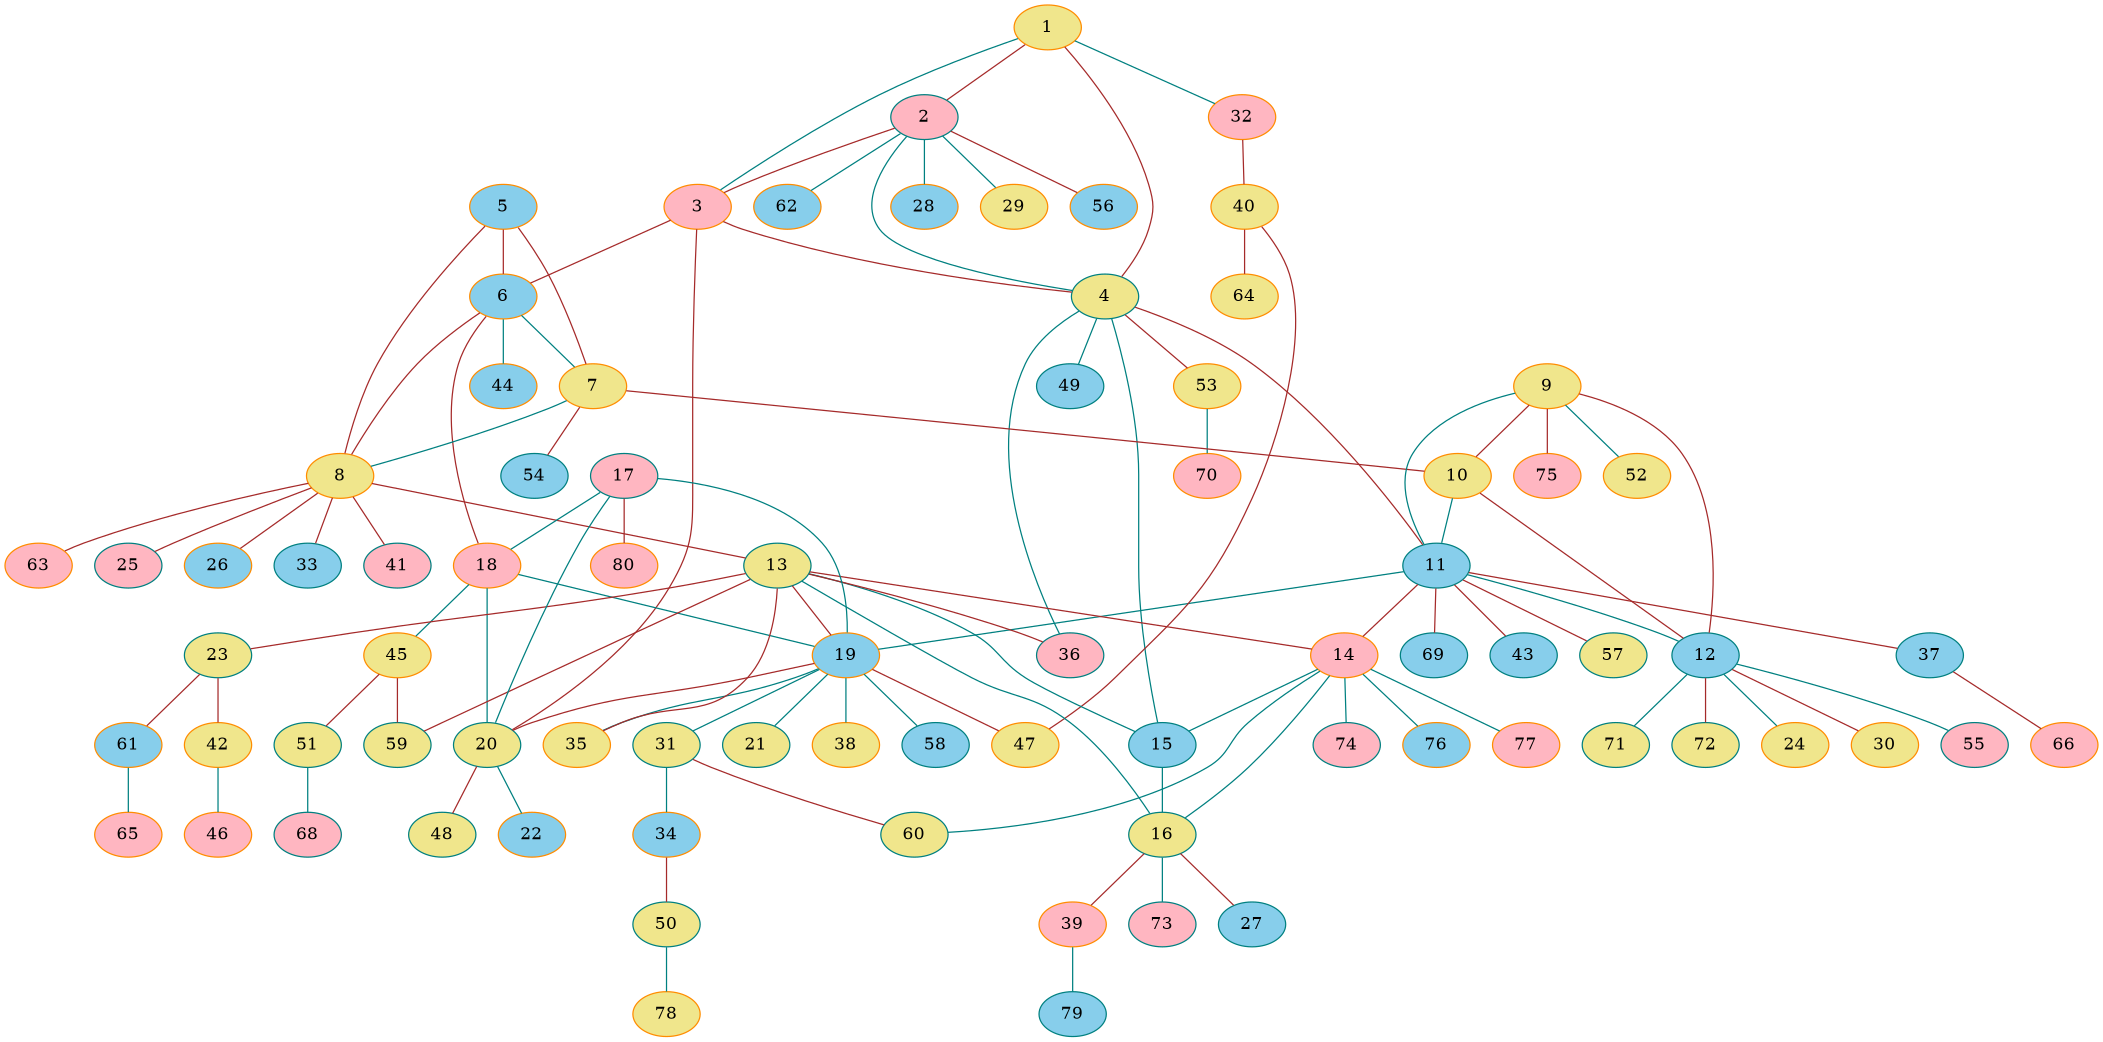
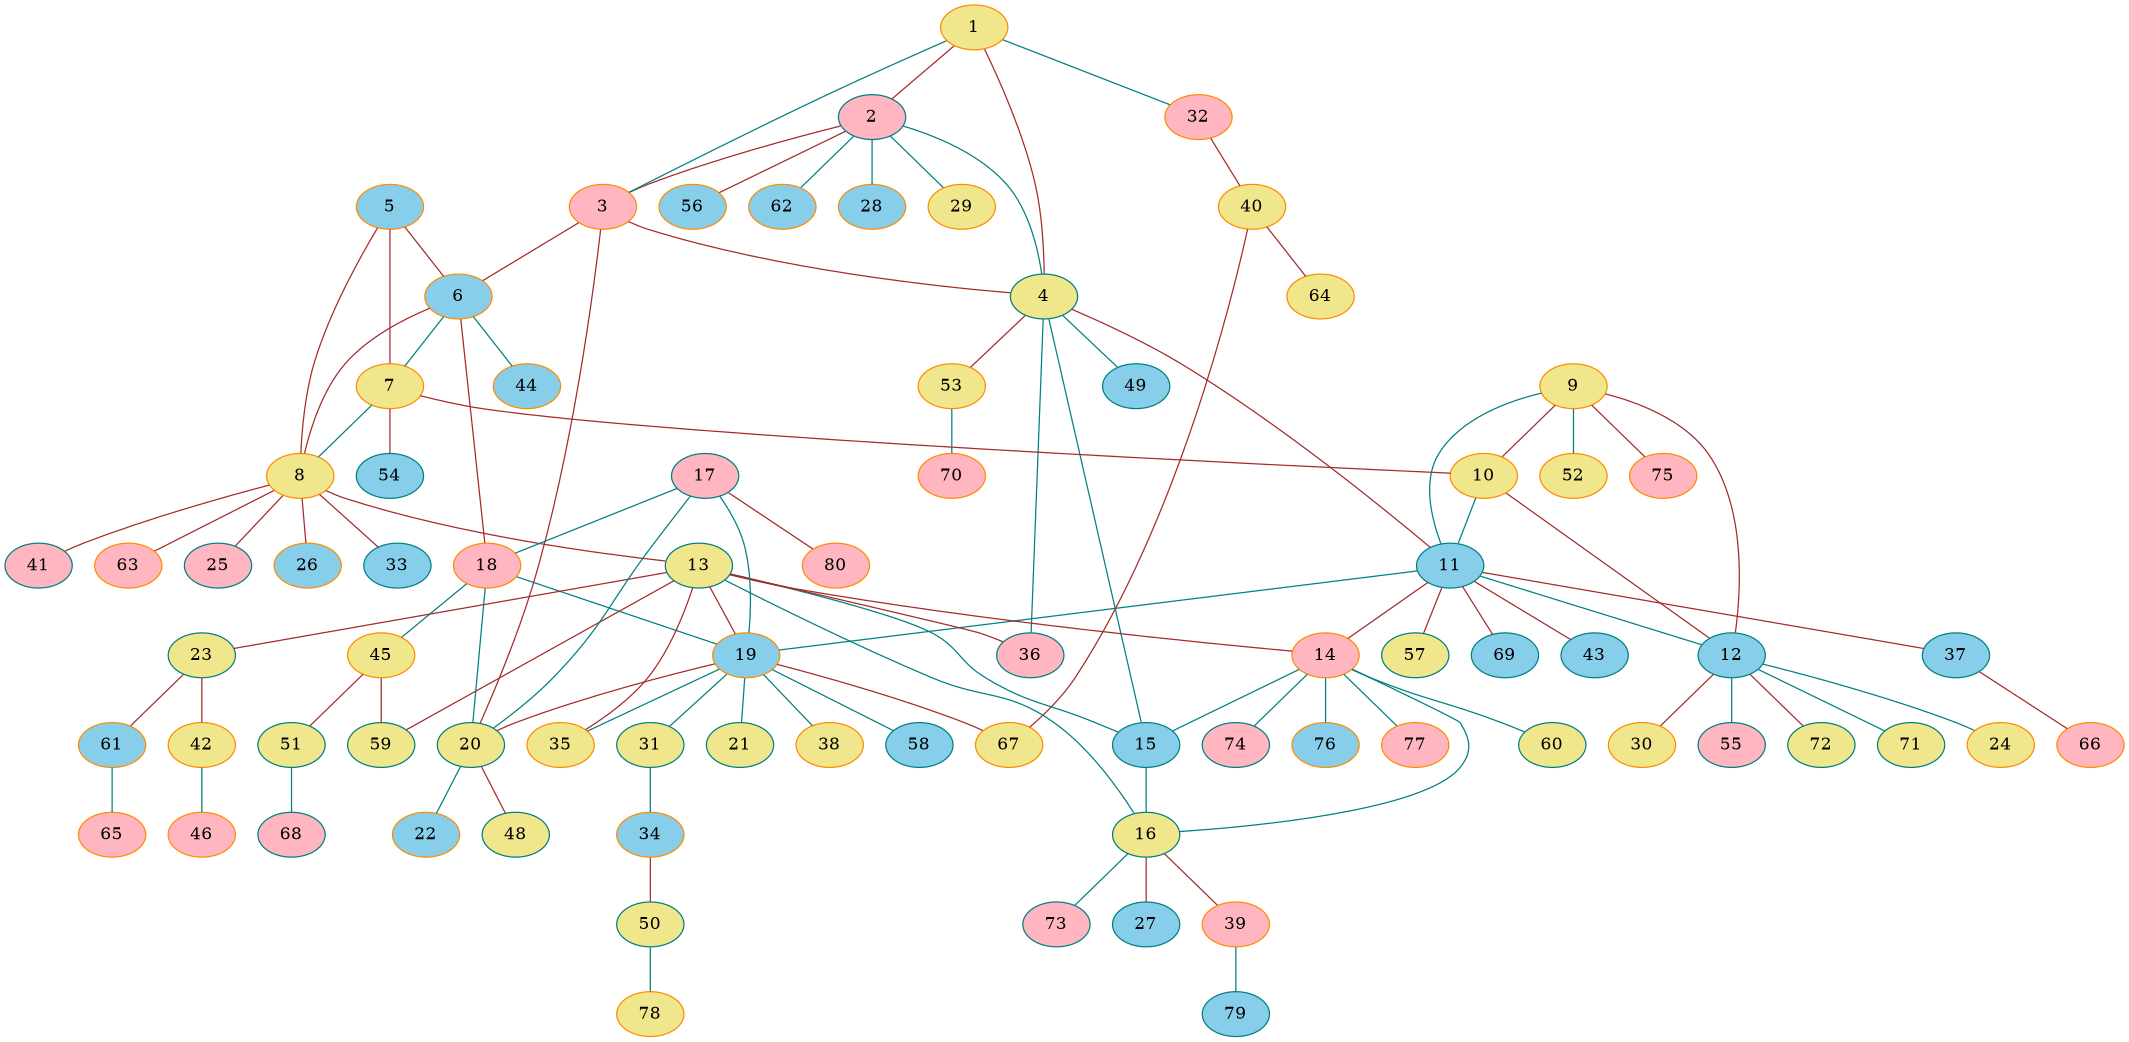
(1025, 745) -> (1009, 745)
(787, 795) -> none
